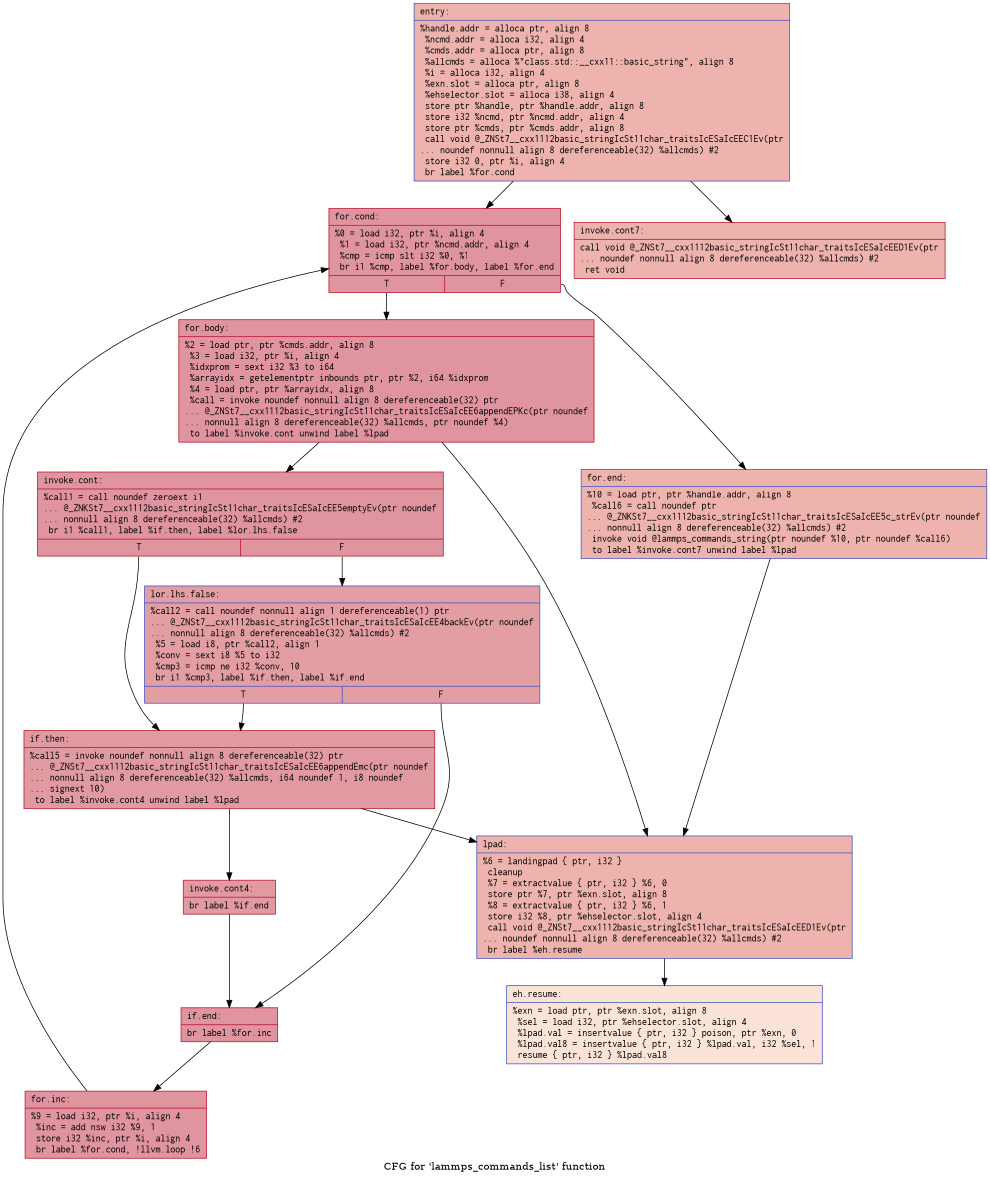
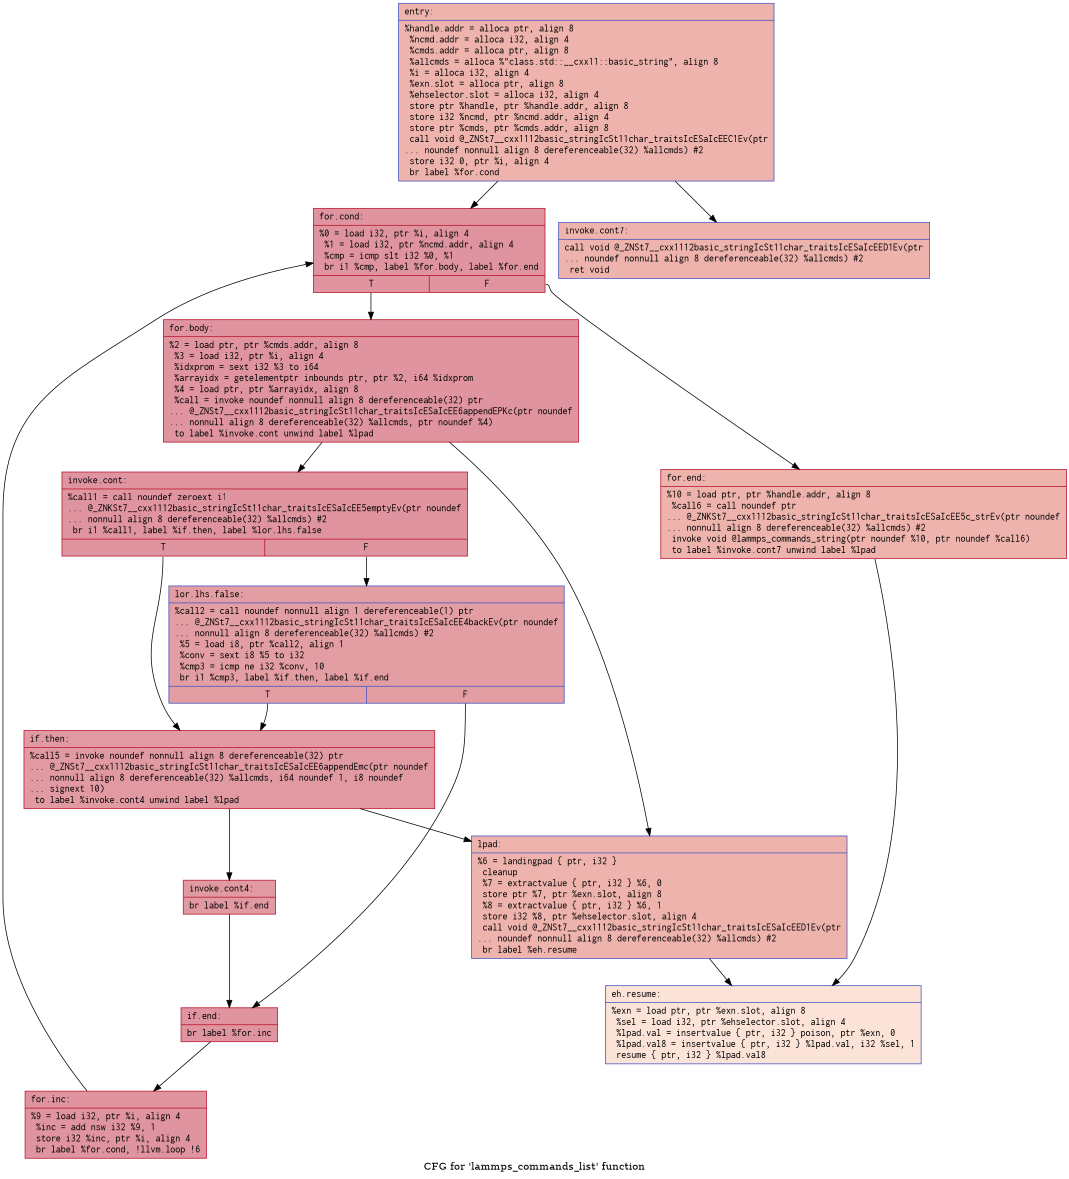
(517, 95) -> (502, 95)
(760, 250) -> (744, 250)
(784, 514) -> (864, 514)
(728, 694) -> (897, 775)
